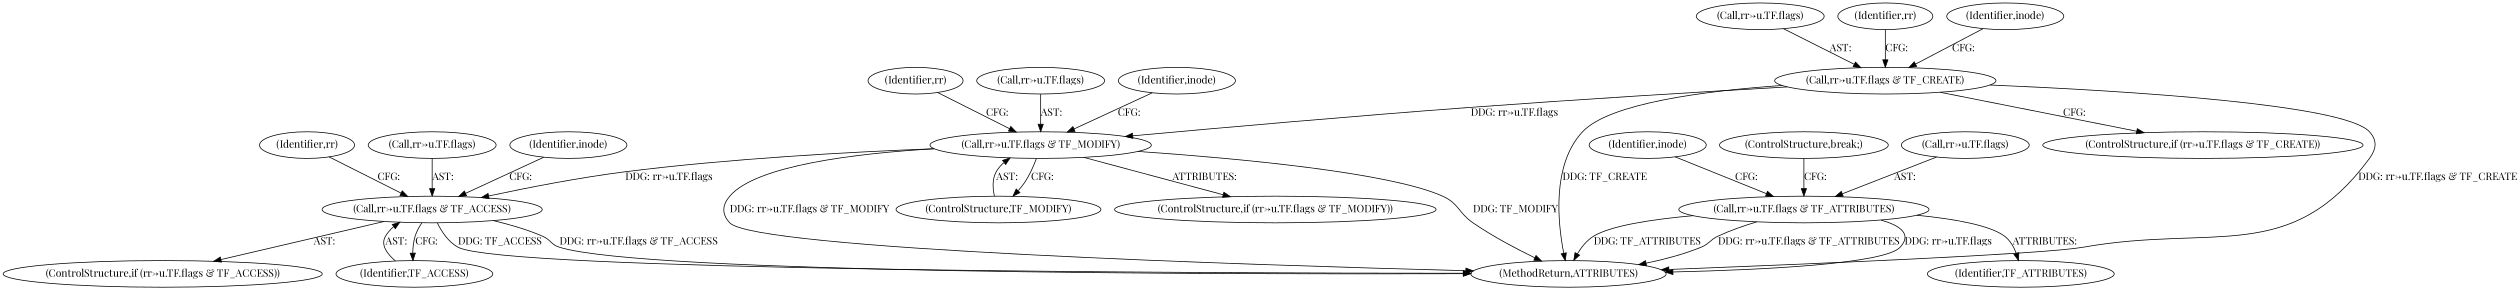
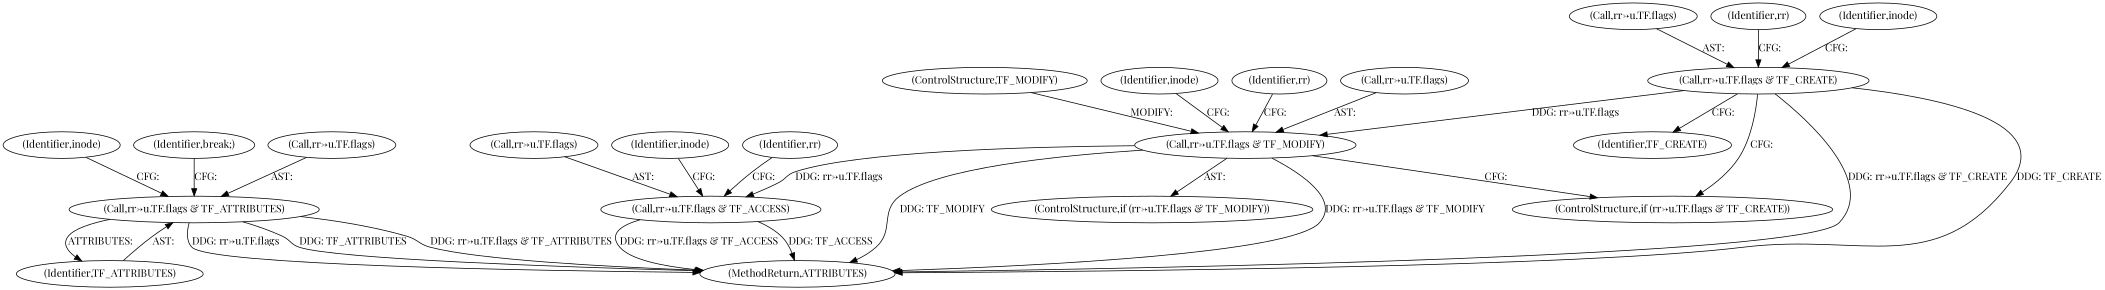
none -> (1653, 145)
(1804, 145) -> (194, 145)
(1029, 175) -> (1451, 176)
(1009, 177) -> (1153, 113)
(1206, 177) -> (1216, 177)
none -> (144, 243)
(163, 274) -> none
(414, 274) -> none
